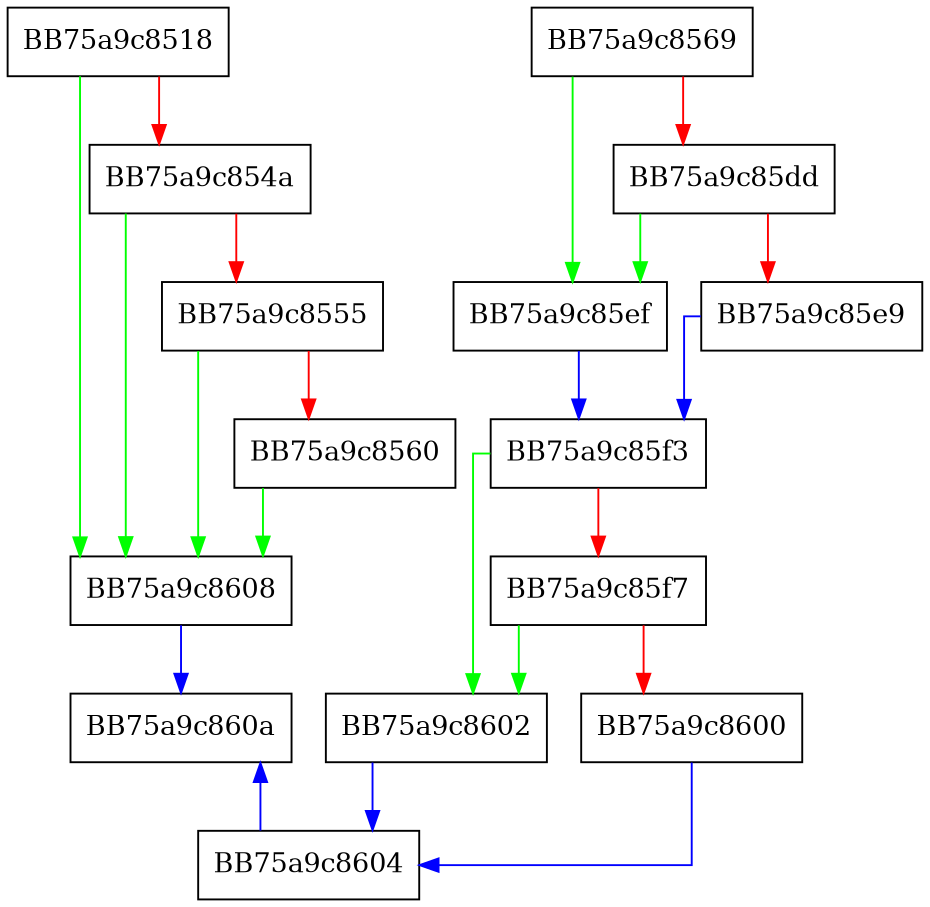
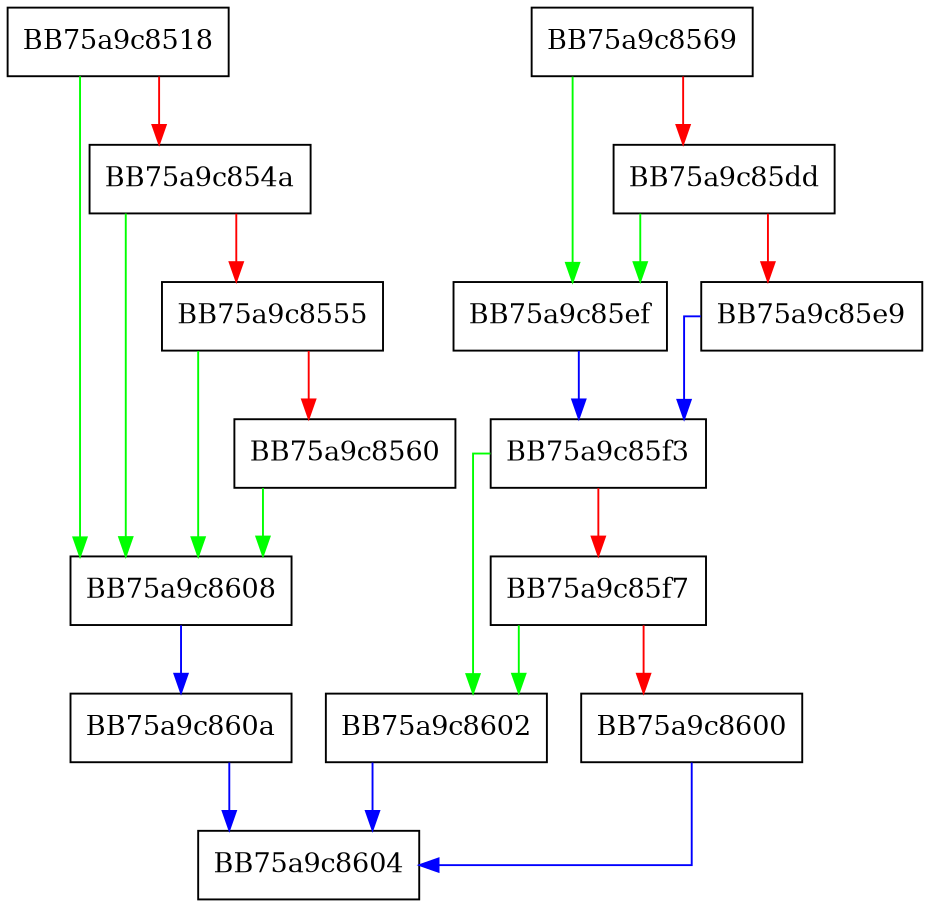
(260, 806) -> (229, 787)
